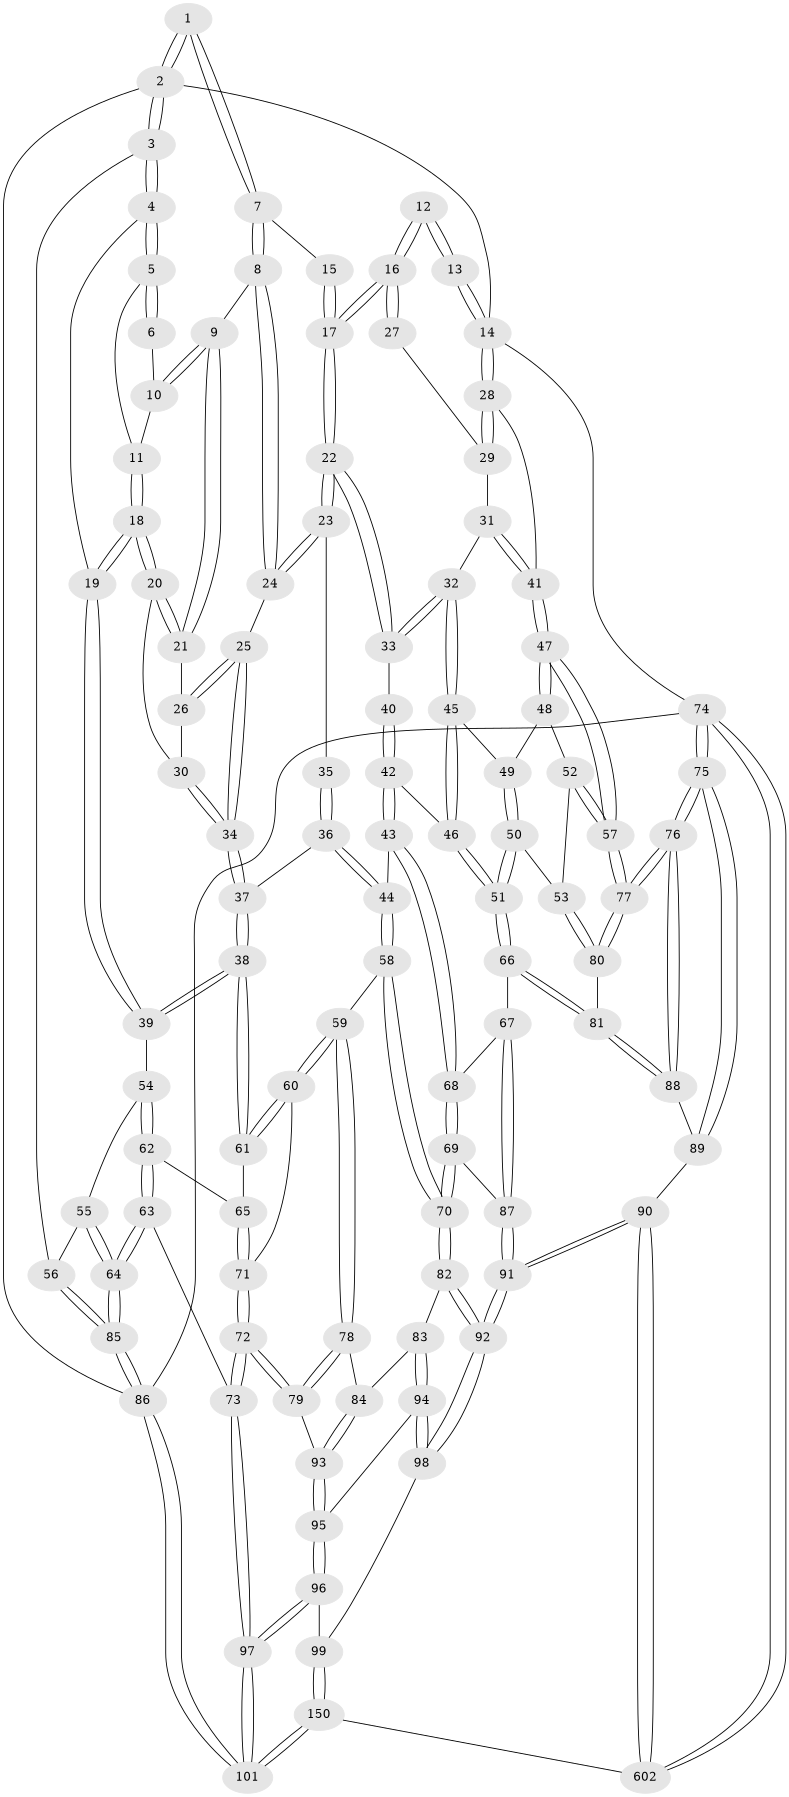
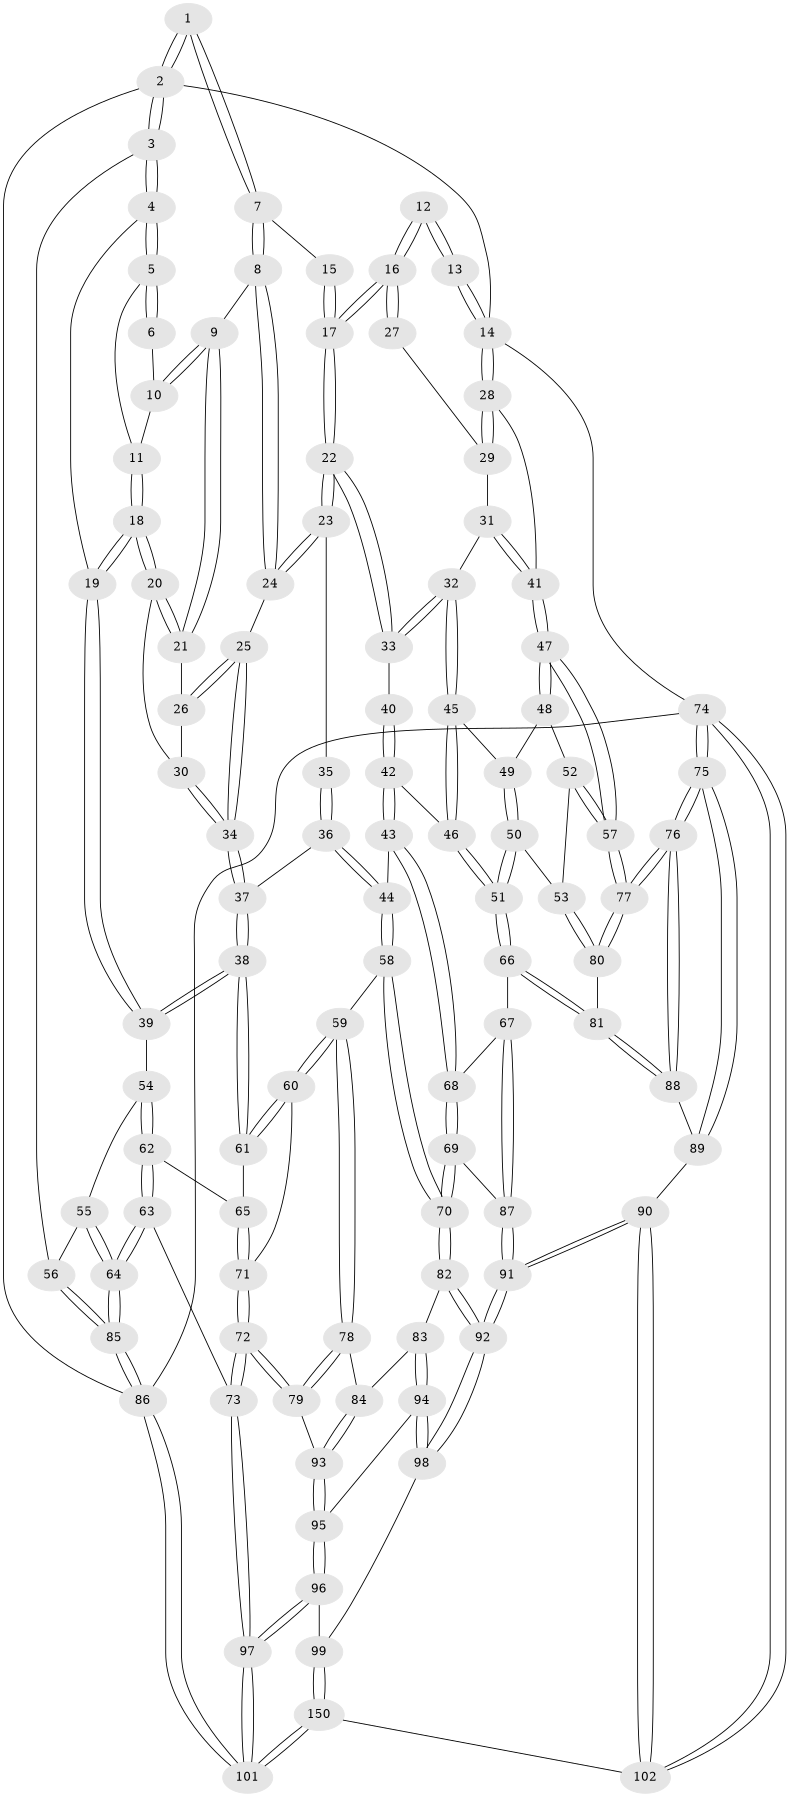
(645, 1778) -> (645, 1778)
